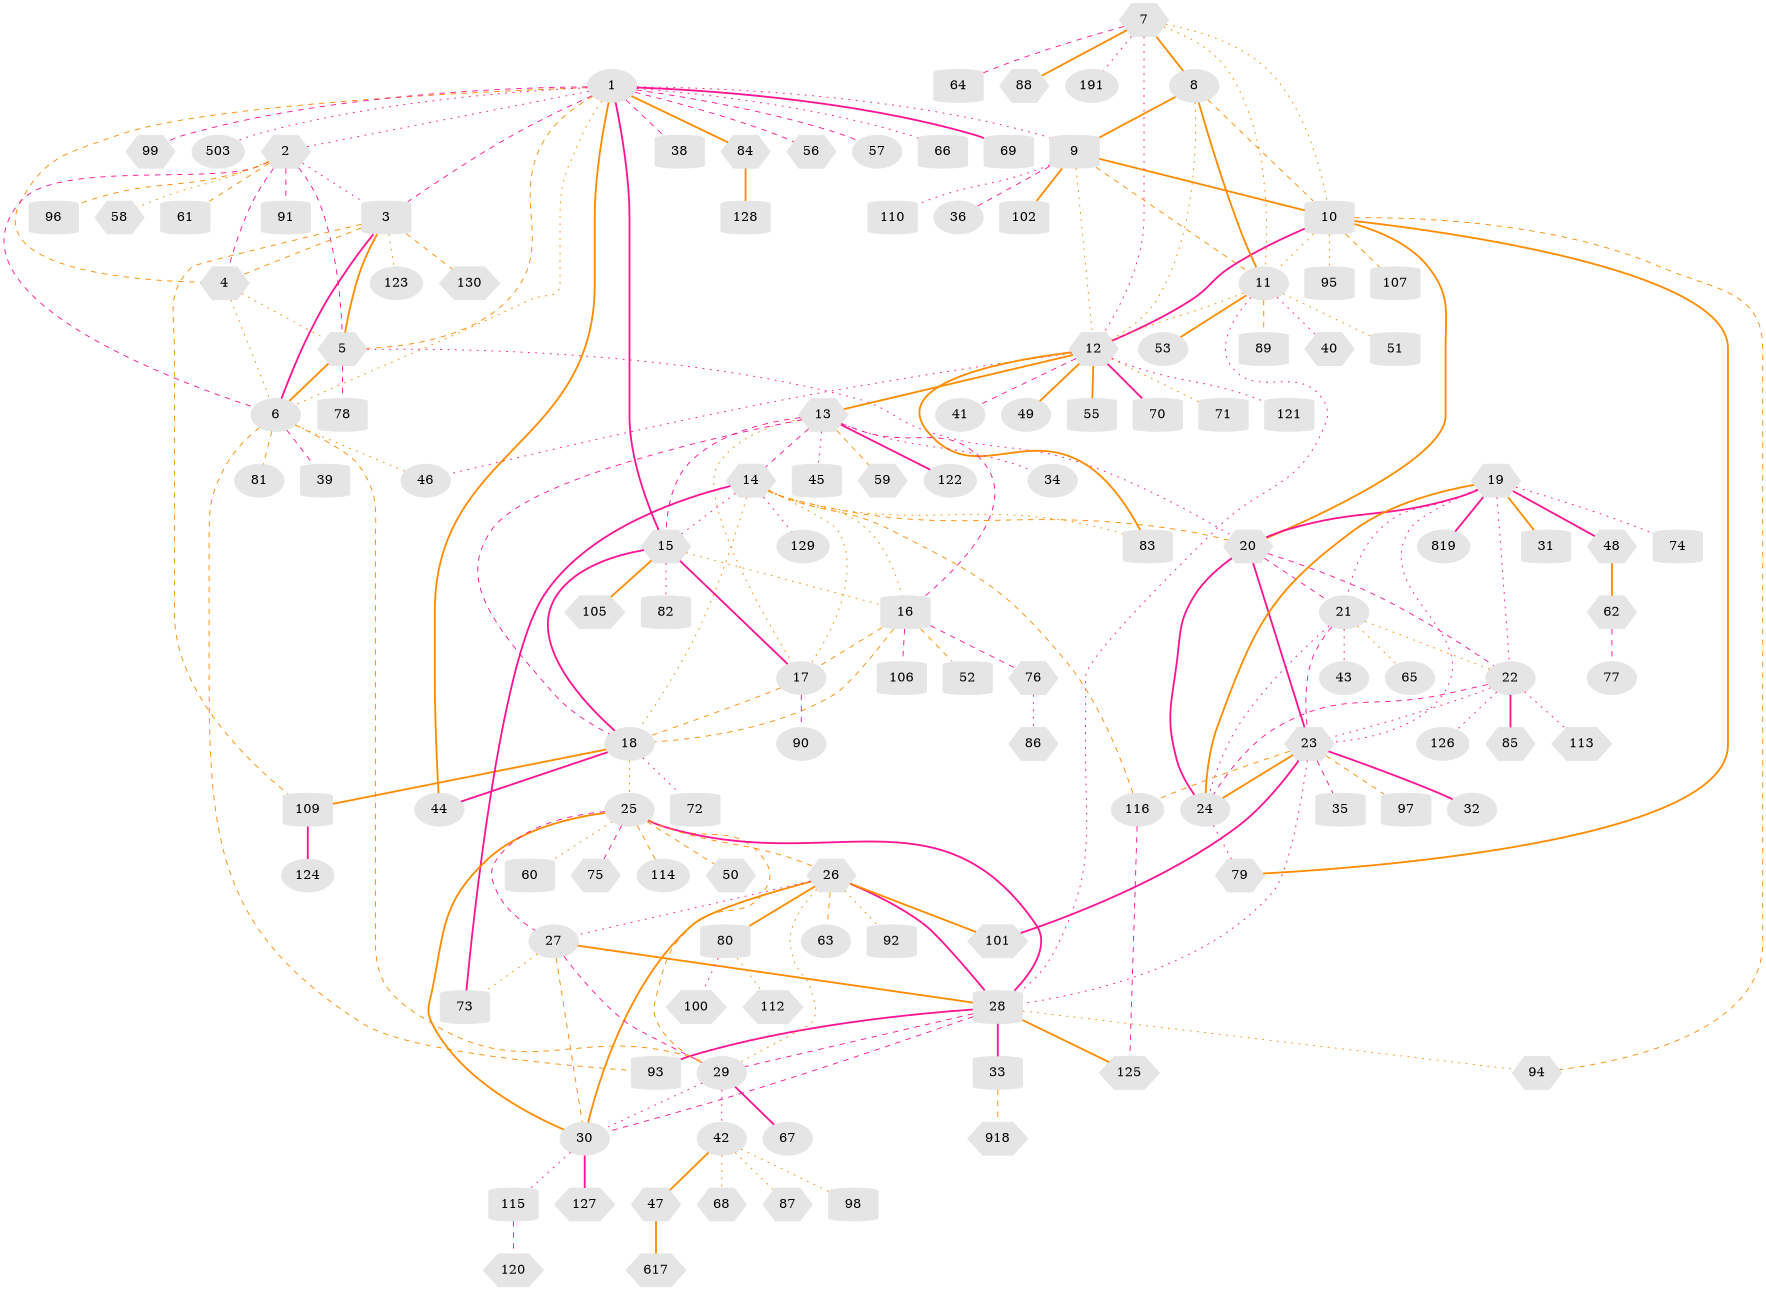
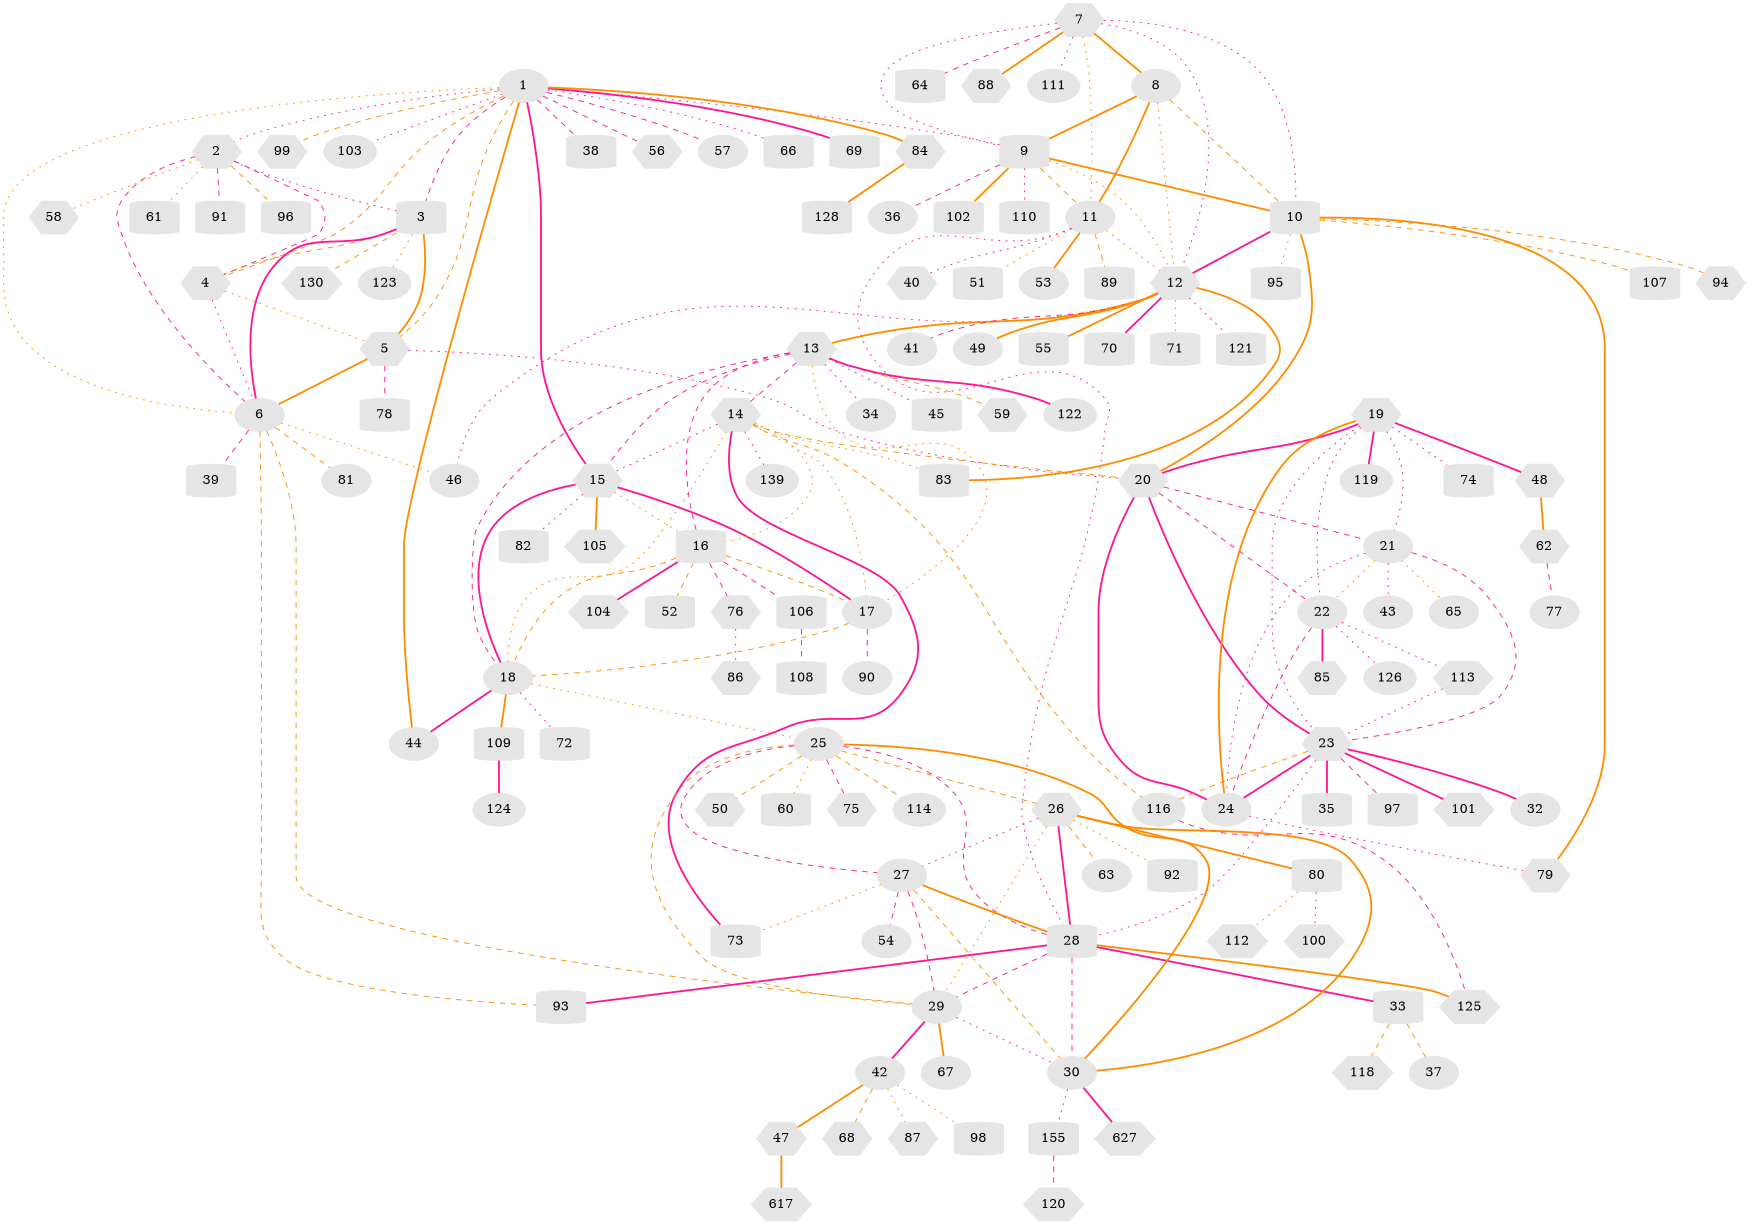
none -> (895, 63)
(1279, 82) -> (1248, 61)
(1092, 86) -> (1054, 86)
(281, 114) -> (399, 111)
(218, 152) -> (350, 152)
(239, 183) -> (186, 184)
(332, 247) -> none
(1295, 252) -> none
(250, 349) -> (233, 349)
(174, 460) -> none
(803, 547) -> (772, 481)
(1444, 547) -> (1366, 481)
(1546, 547) -> none
none -> (599, 612)
none -> (801, 678)
(1411, 715) -> (1394, 712)
(1355, 775) -> (1359, 776)
(1258, 777) -> (1277, 777)
(1325, 777) -> (1327, 777)
(893, 843) -> (966, 824)
(913, 908) -> none
none -> (886, 941)
(1269, 1040) -> none
none -> (1434, 1073)
(722, 1106) -> (908, 1040)
(755, 1106) -> (941, 1040)
(998, 1139) -> (1363, 1073)
(722, 1172) -> (864, 1105)
(513, 1205) -> (1054, 1139)
(585, 1205) -> (1125, 1139)
